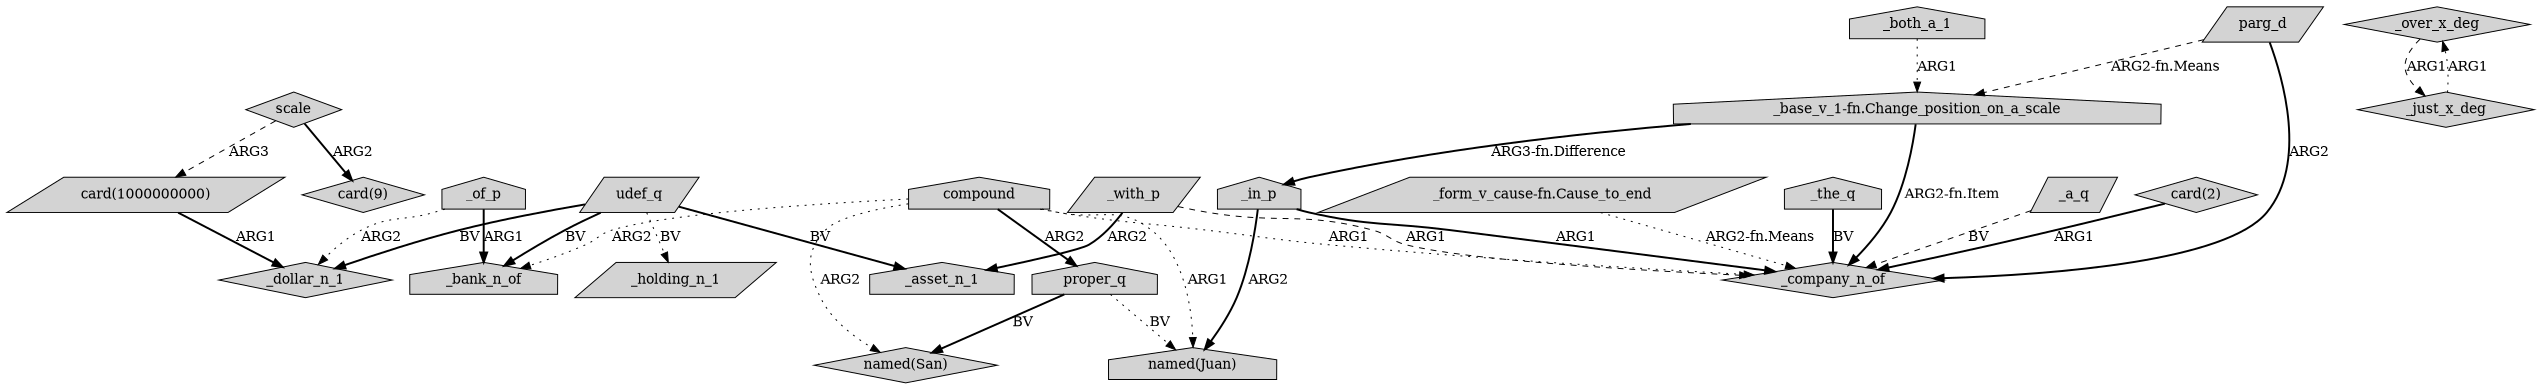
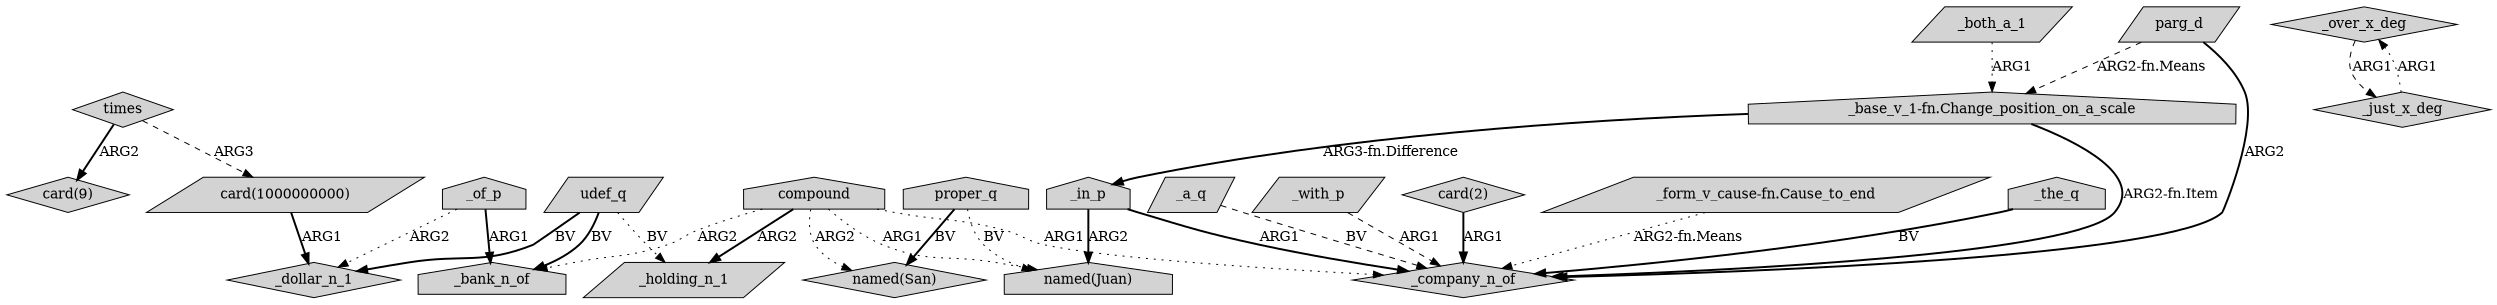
(1917, 24) -> (1992, 24)
(294, 110) -> (123, 110)
(1033, 235) -> (756, 233)
(942, 280) -> none
